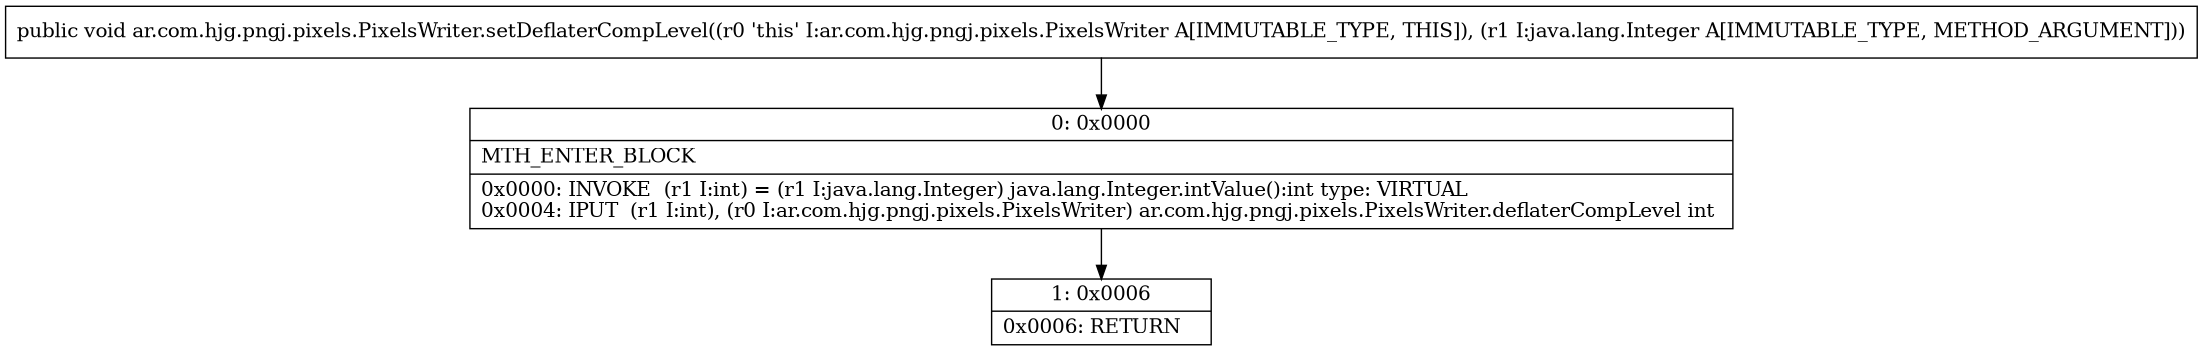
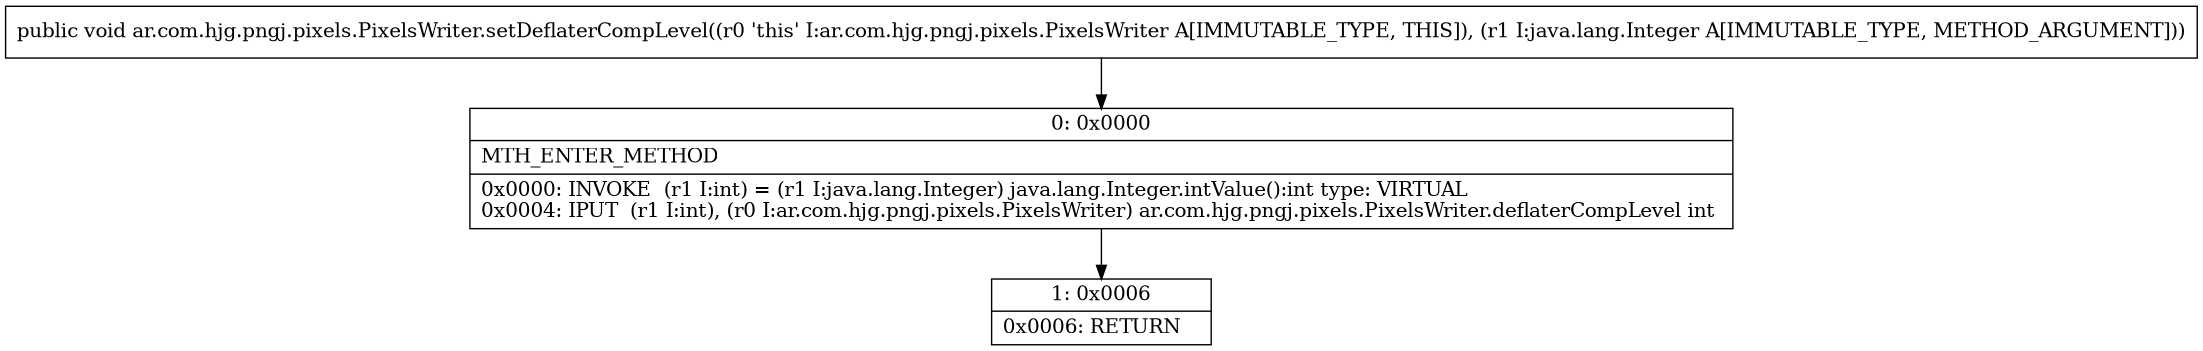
(589, 157) -> (600, 157)
